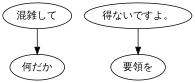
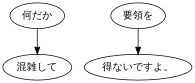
(37, 38) -> (37, 38)
(138, 38) -> (138, 38)
